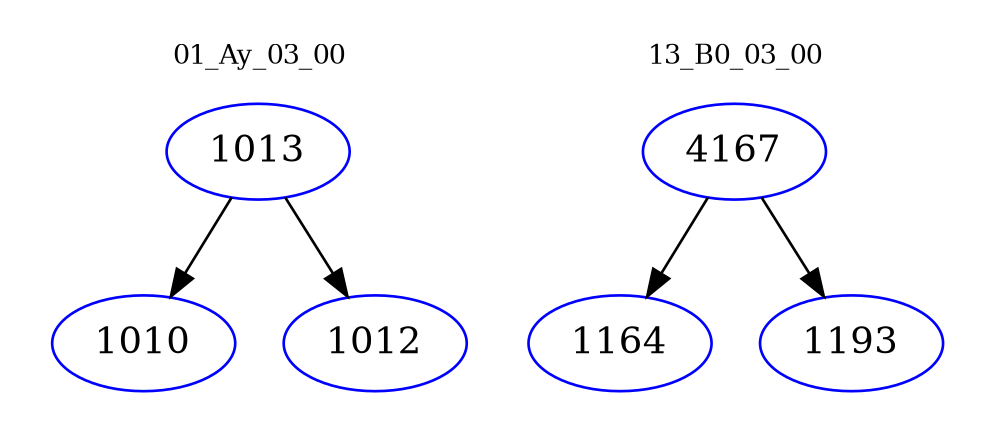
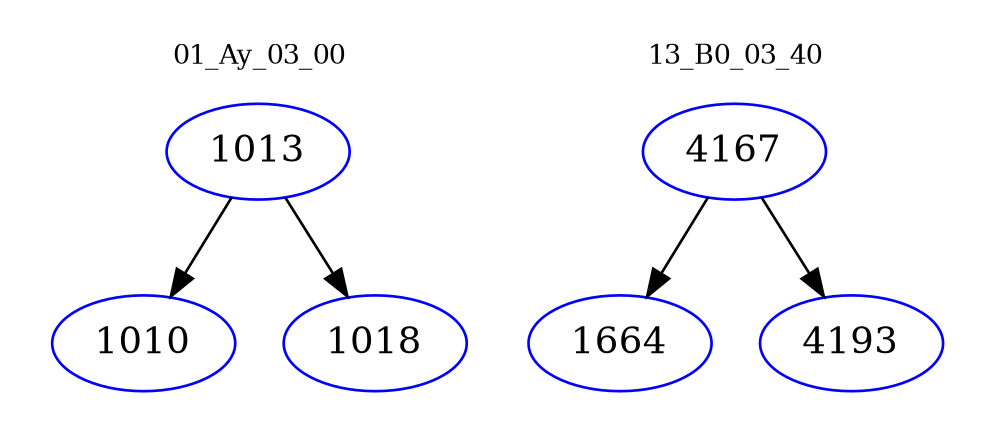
(736, 57) -> (736, 57)
(375, 343) -> (375, 343)
(620, 343) -> (620, 343)
(852, 343) -> (852, 343)
